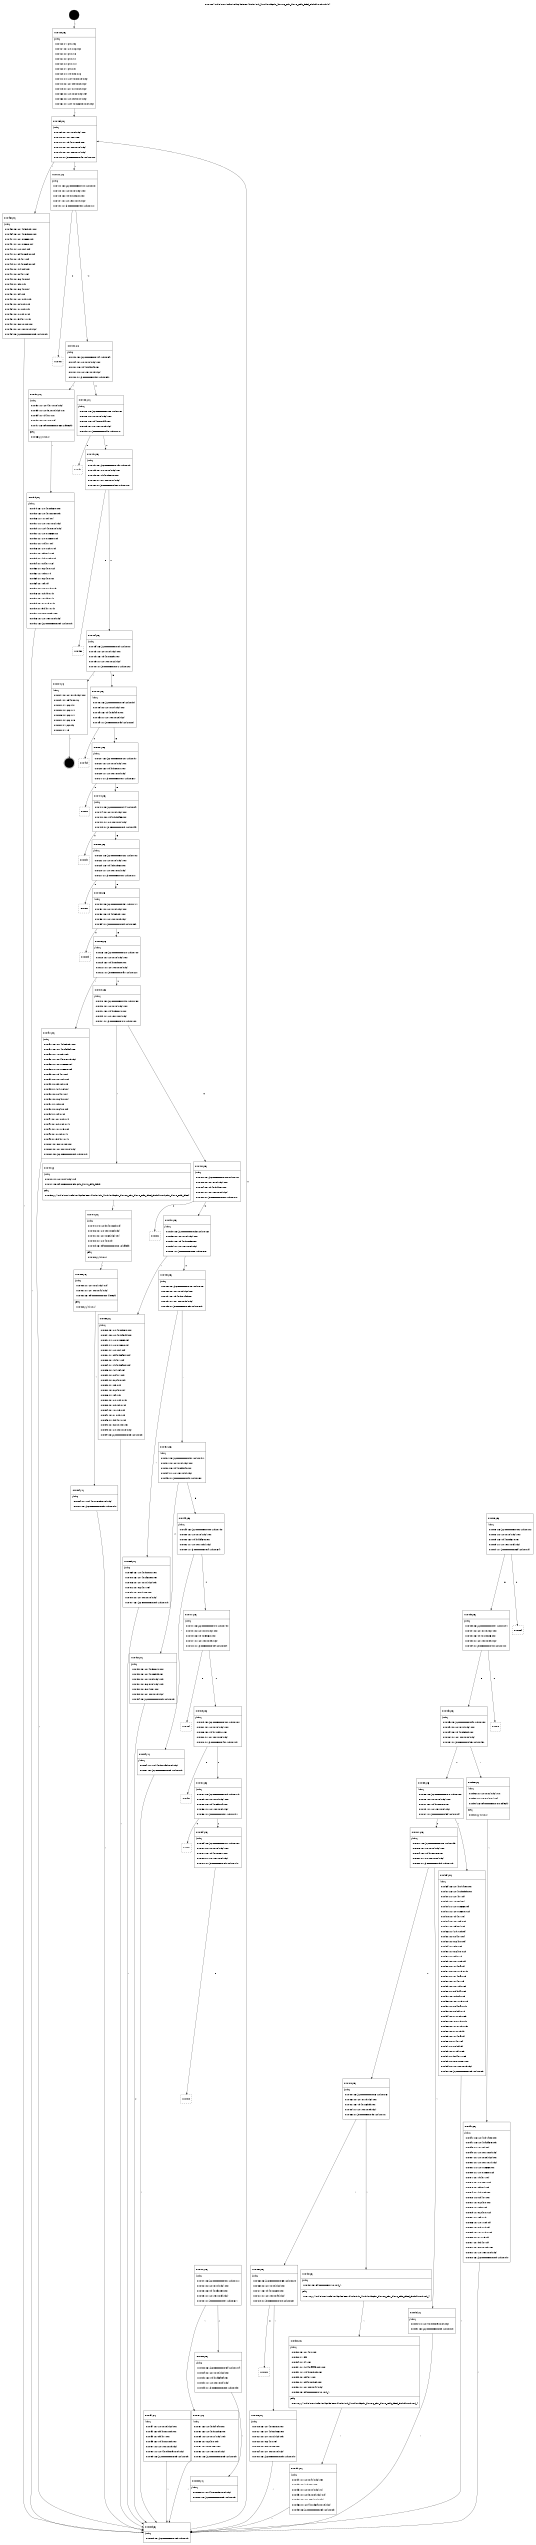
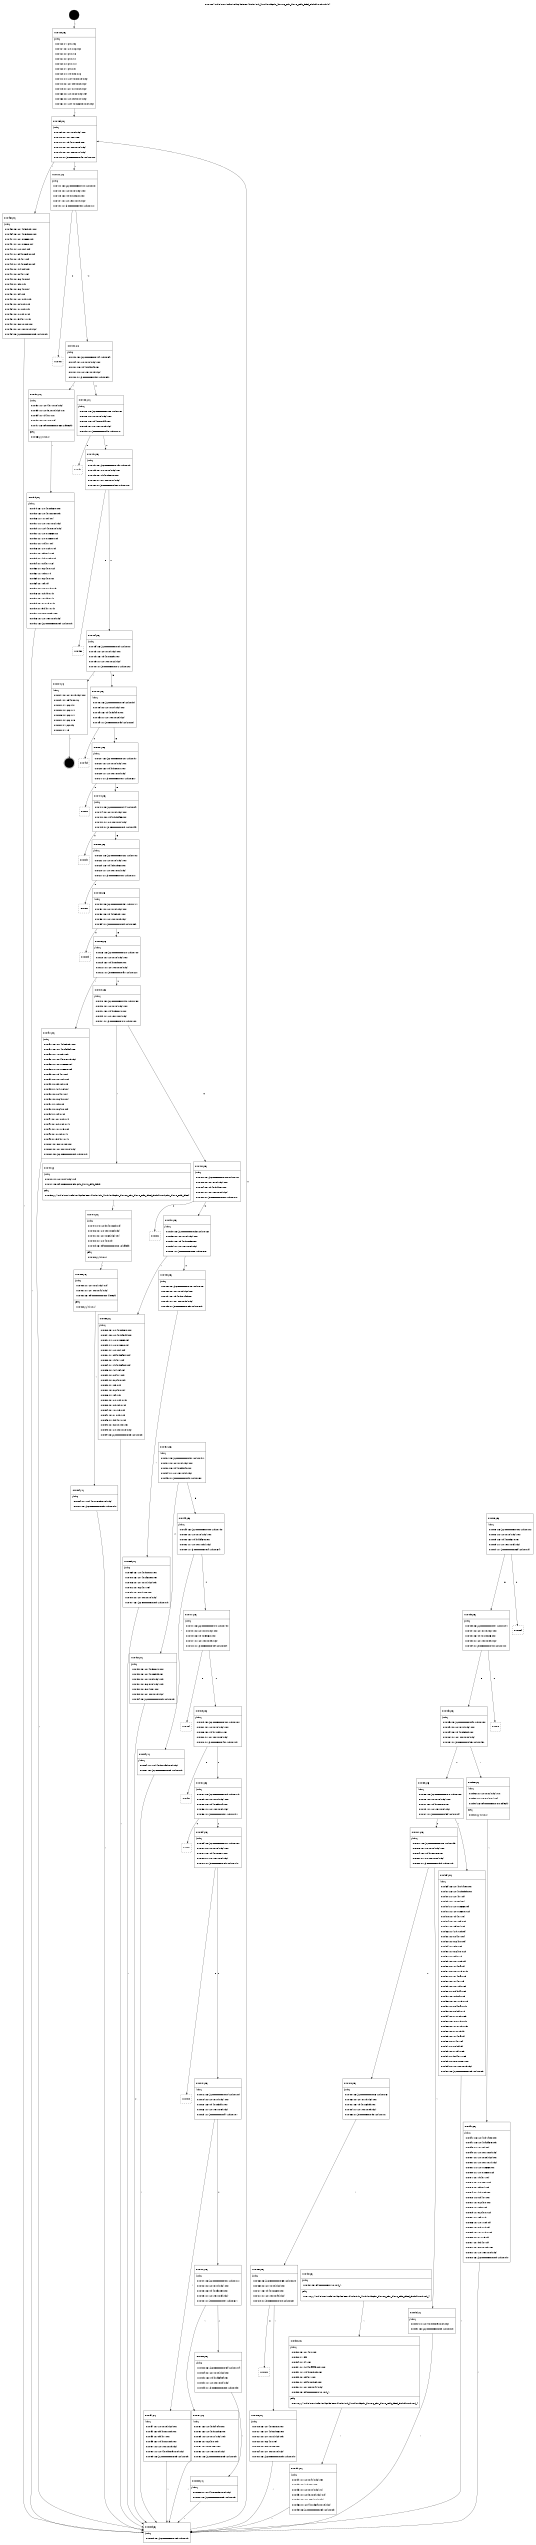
(116, 884) -> none
(182, 1376) -> none
none -> (218, 2099)
(366, 2194) -> none
none -> (190, 2512)
